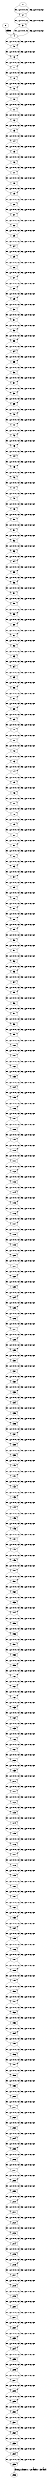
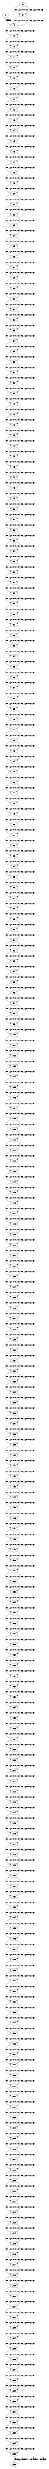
(23, 5) -> none
